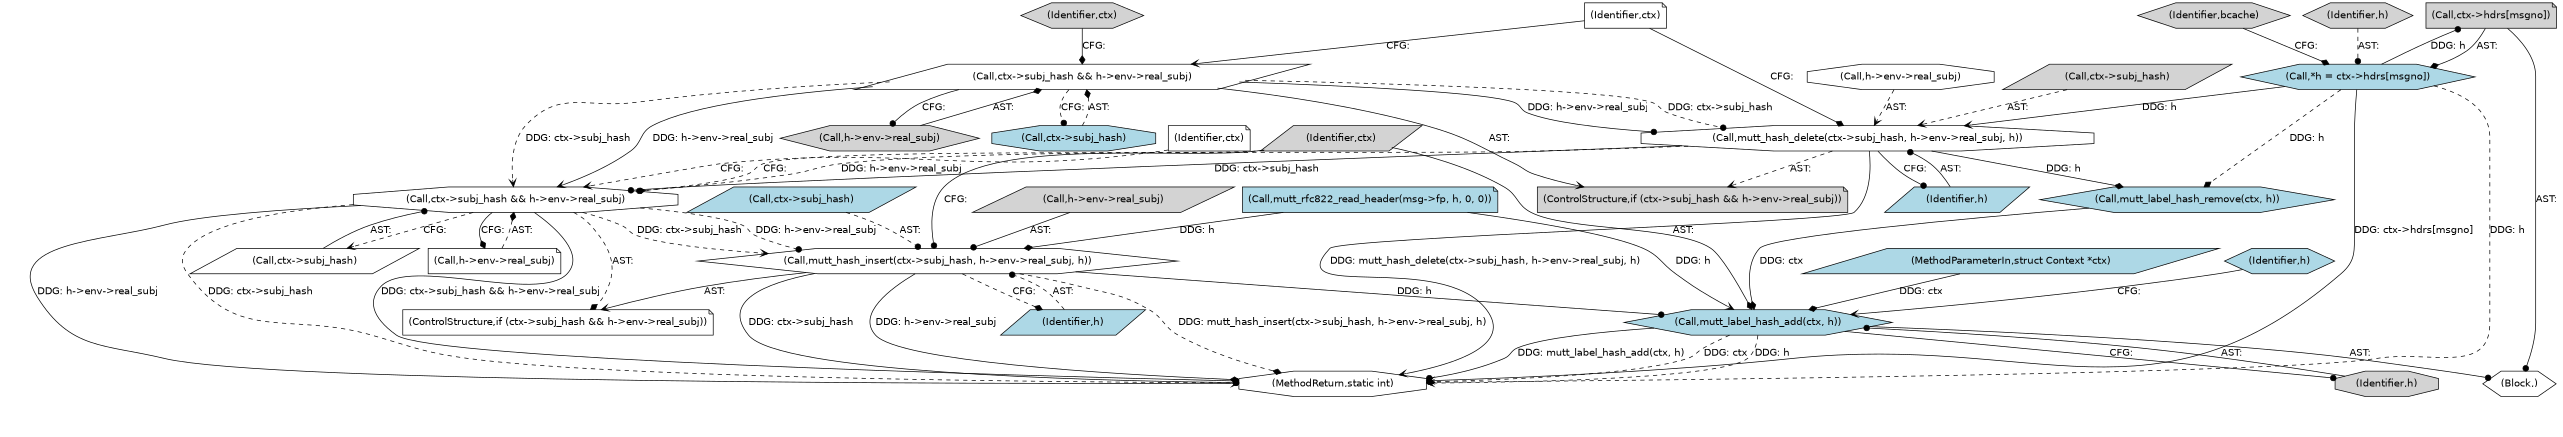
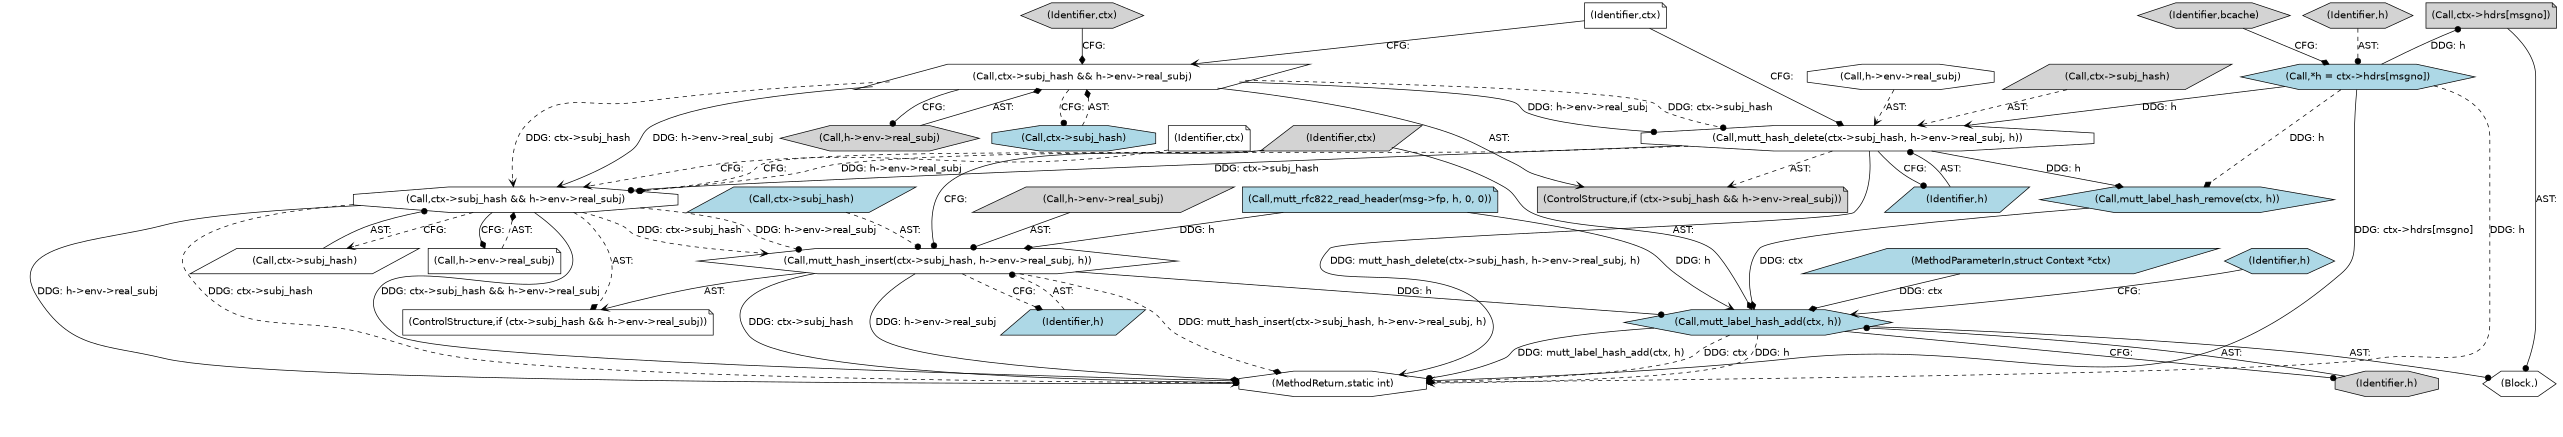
(2466, 51) -> none
